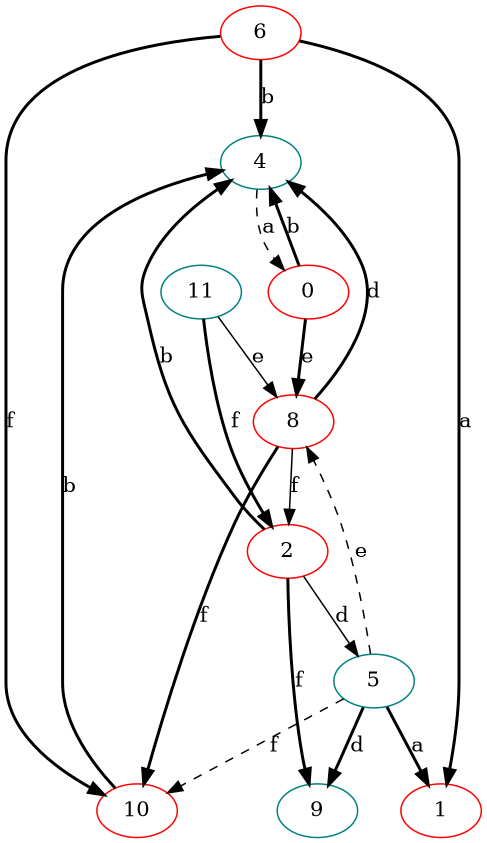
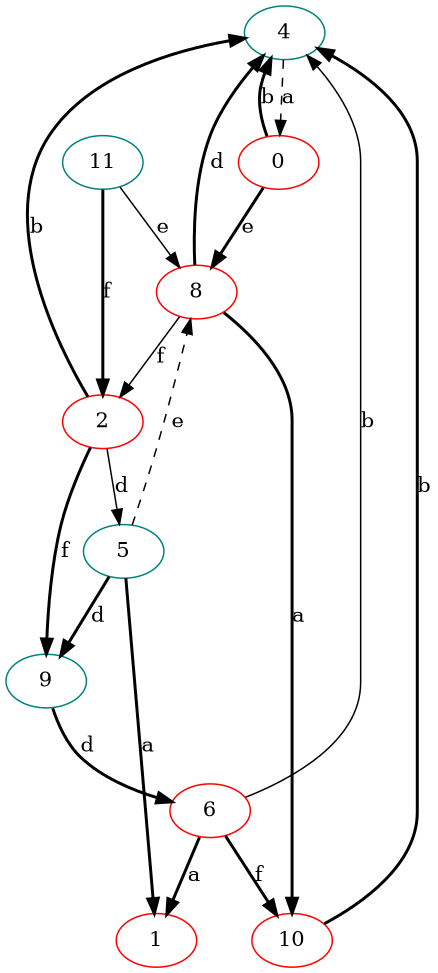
(261, 90) -> (361, 455)
(204, 616) -> (299, 616)
(262, 742) -> none
none -> (92, 767)
